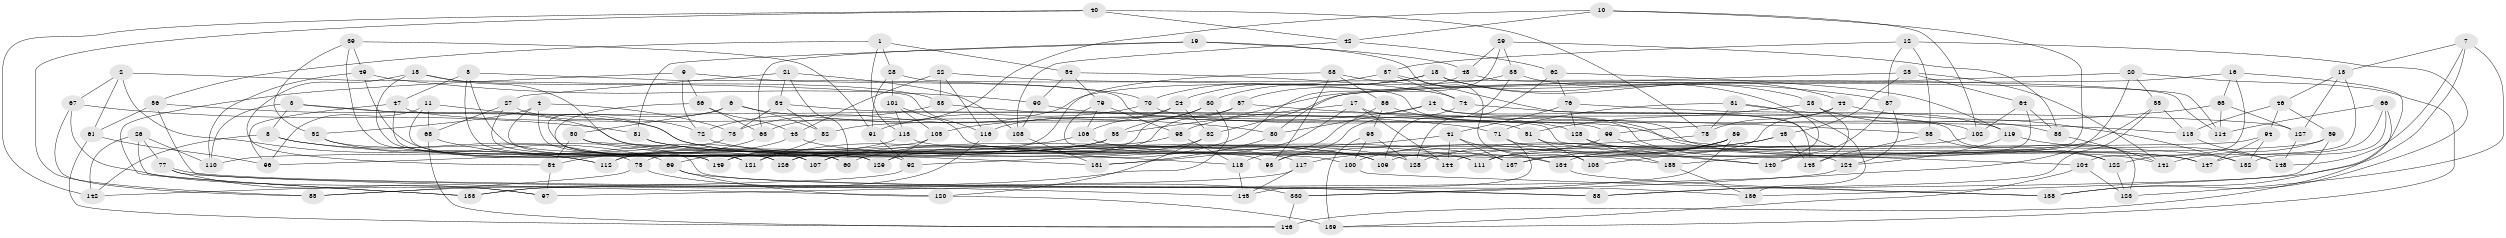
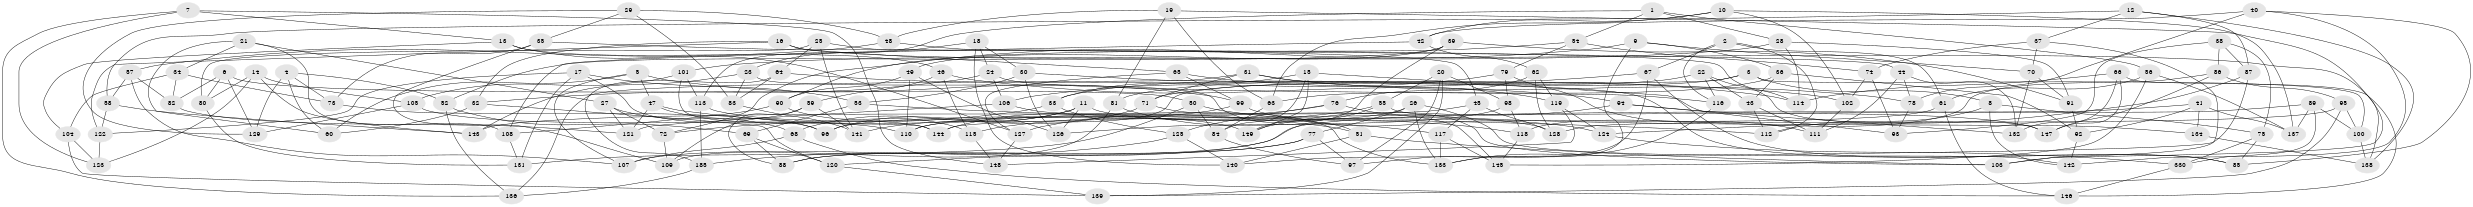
(1510, 120) -> (1660, 158)
(1321, 153) -> (1227, 113)
